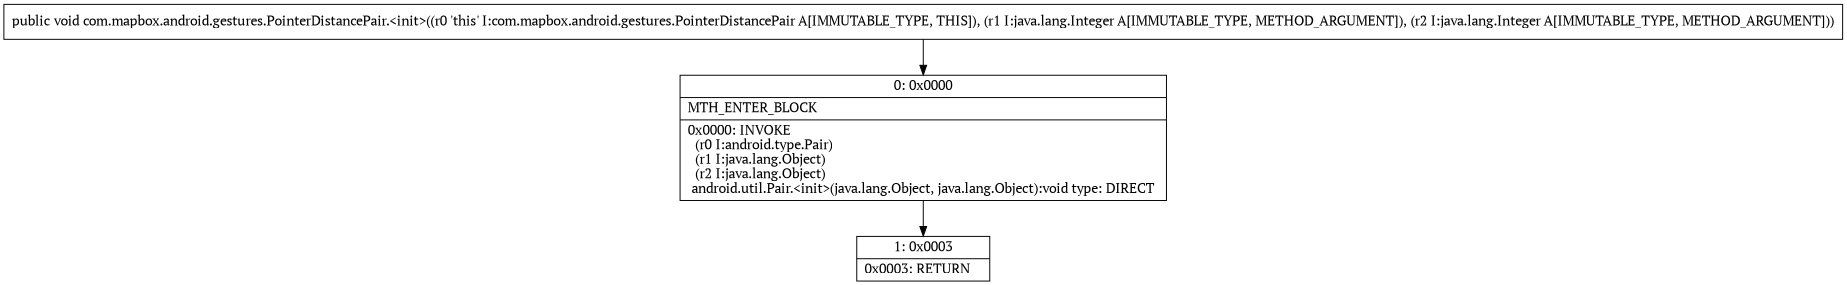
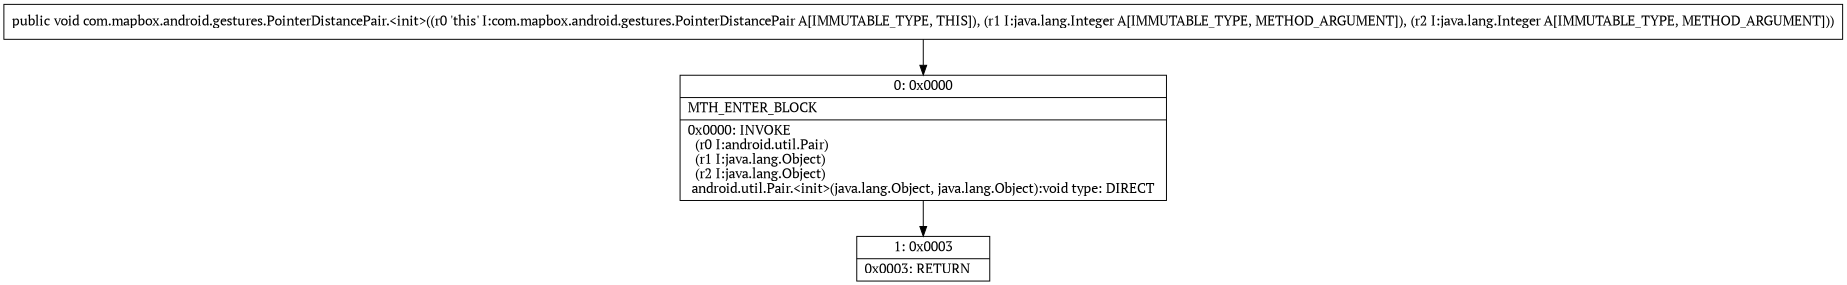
(761, 145) -> (758, 145)
